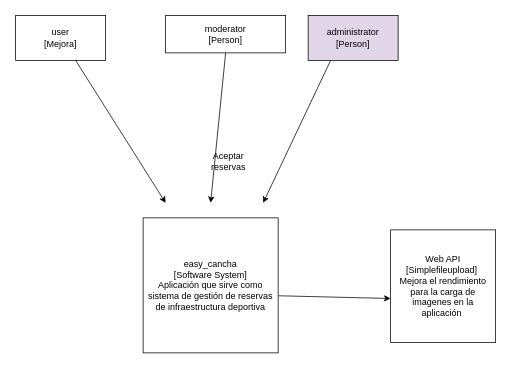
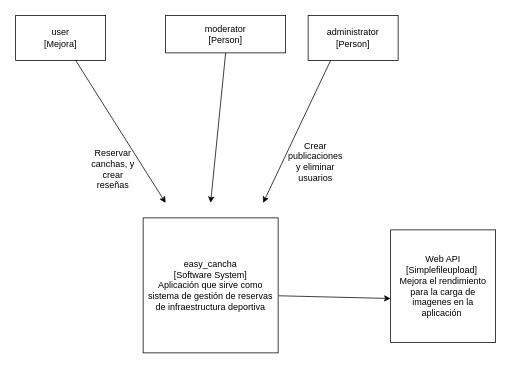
(353, 38) -> (353, 38)
(228, 162) -> none
none -> (315, 162)
none -> (113, 169)
